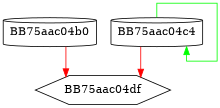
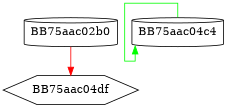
(50, 32) -> (71, 32)
(141, 58) -> none
